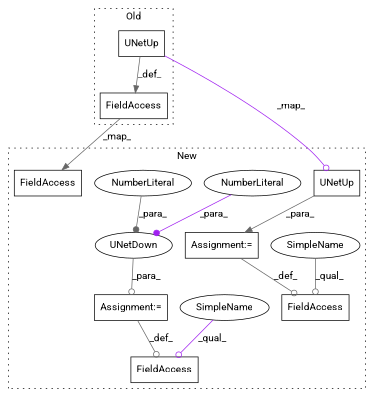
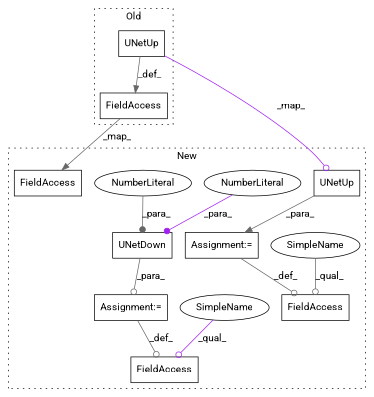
(134, 245) -> (142, 245)
